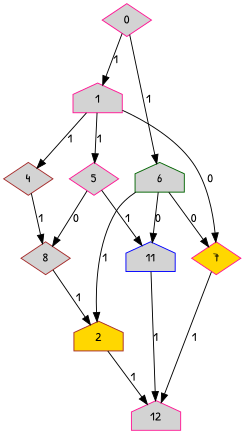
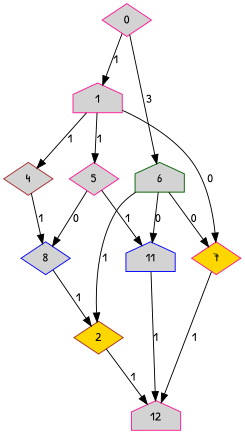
(149, 99) -> (149, 99)
(46, 258) -> (46, 258)
(99, 338) -> (99, 338)
